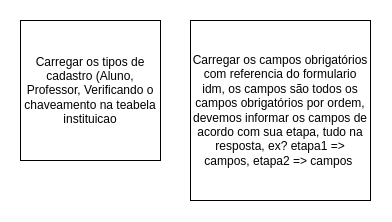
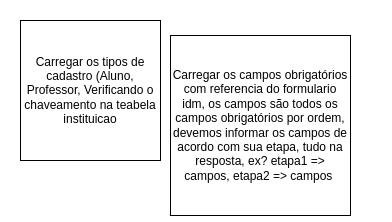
(281, 111) -> (261, 126)
